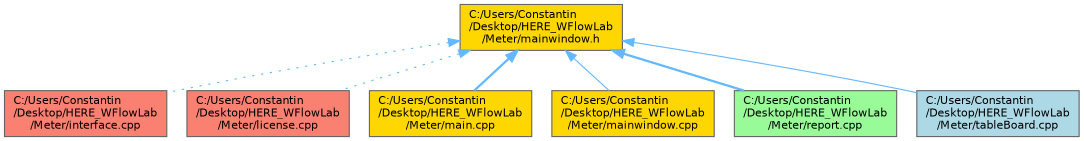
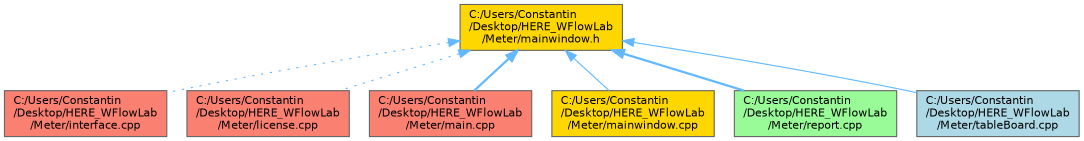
(451, 114) -> (451, 114)
